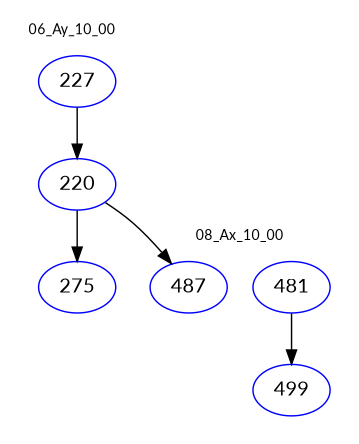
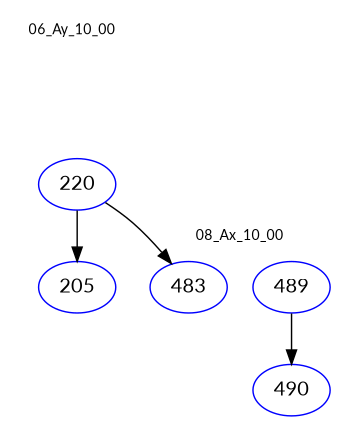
(77, 81) -> none
(77, 287) -> (77, 287)
(189, 287) -> (189, 287)
(292, 287) -> (292, 287)
(292, 390) -> (292, 390)
